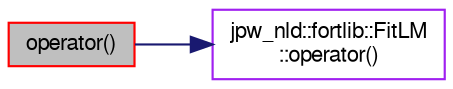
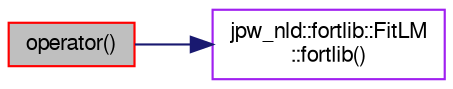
(329, 44) -> (329, 44)
